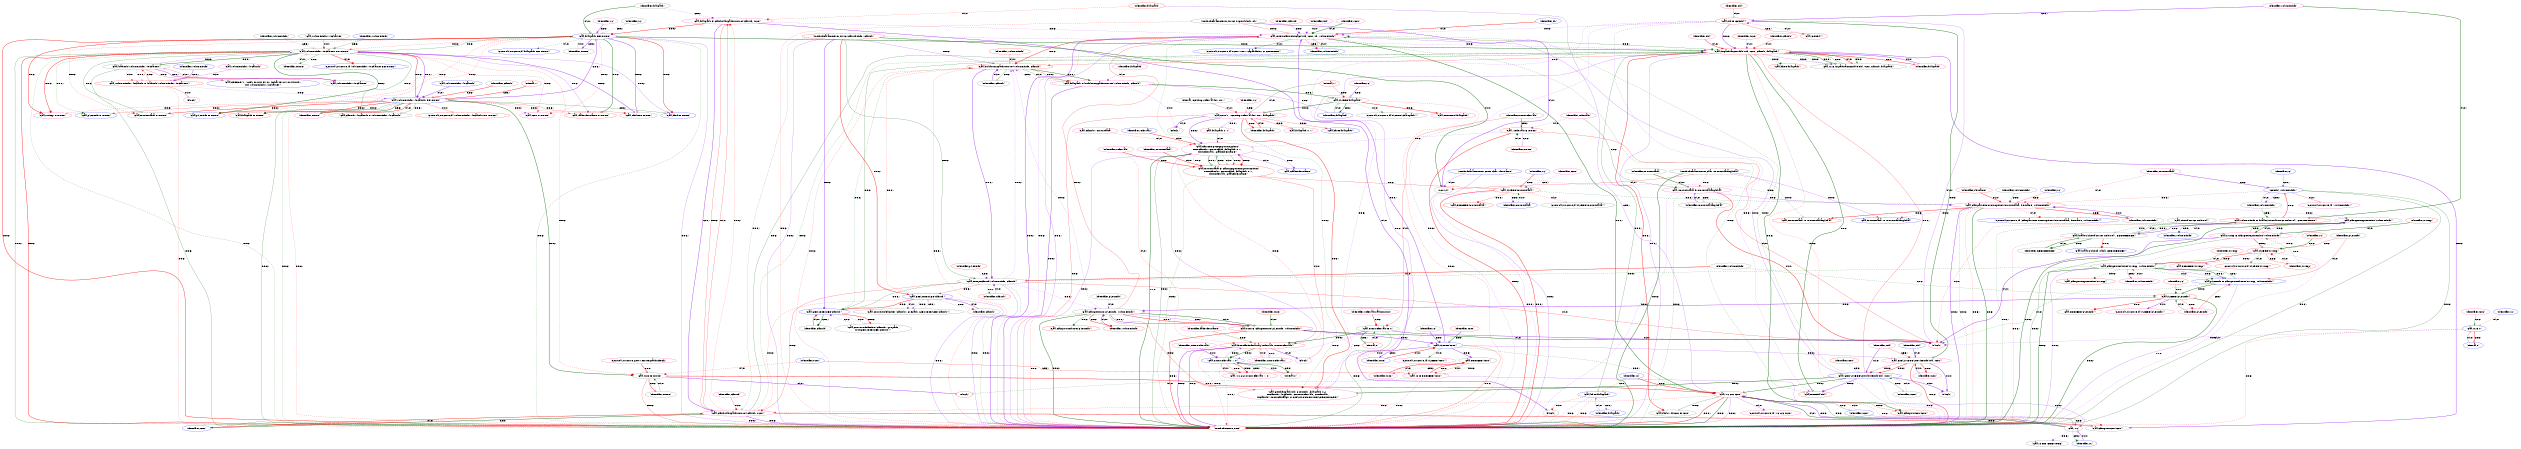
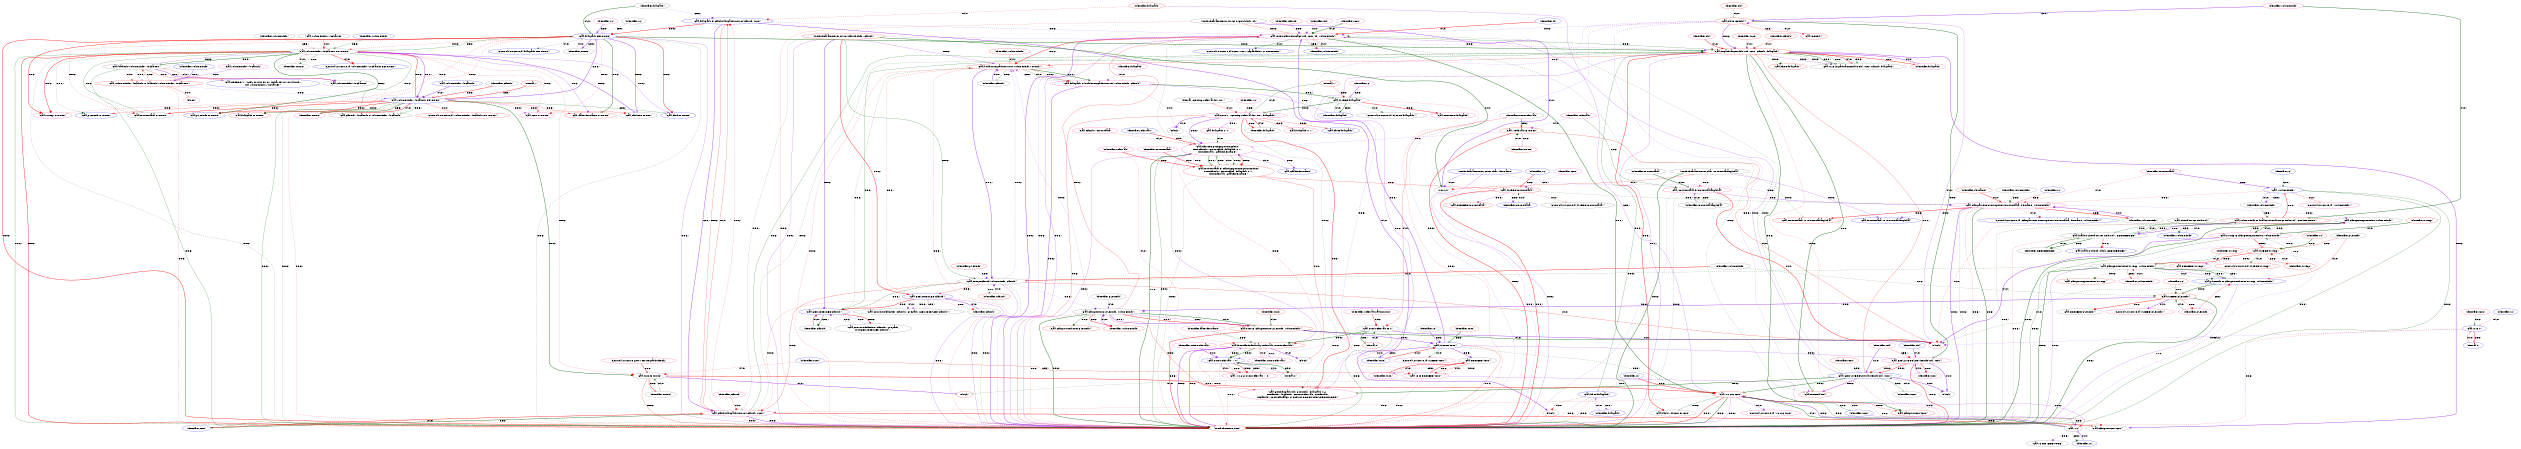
(727, 21) -> (727, 21)
(470, 44) -> (470, 44)
(1010, 67) -> (1010, 67)
(1392, 115) -> (1392, 115)
(2283, 190) -> (2283, 190)
(1494, 197) -> (1494, 197)
(2145, 226) -> (2145, 226)
(1841, 385) -> (1841, 385)
